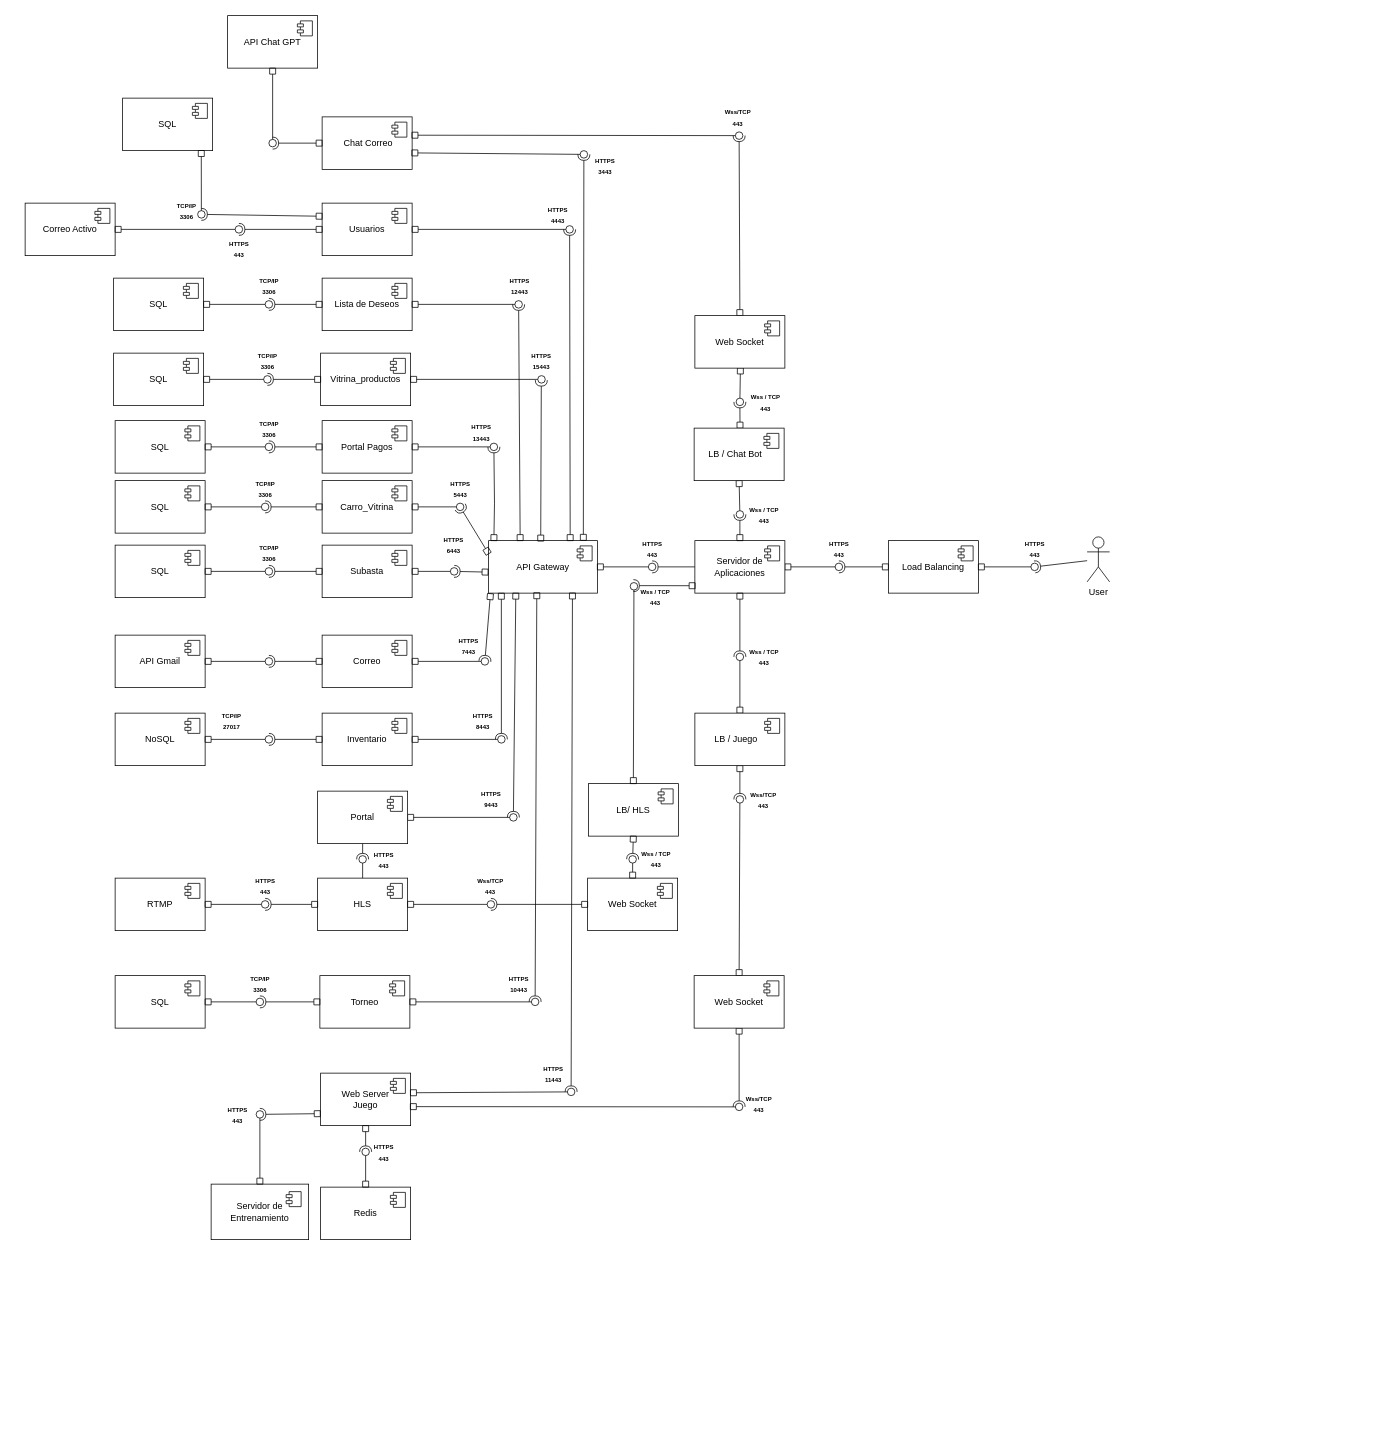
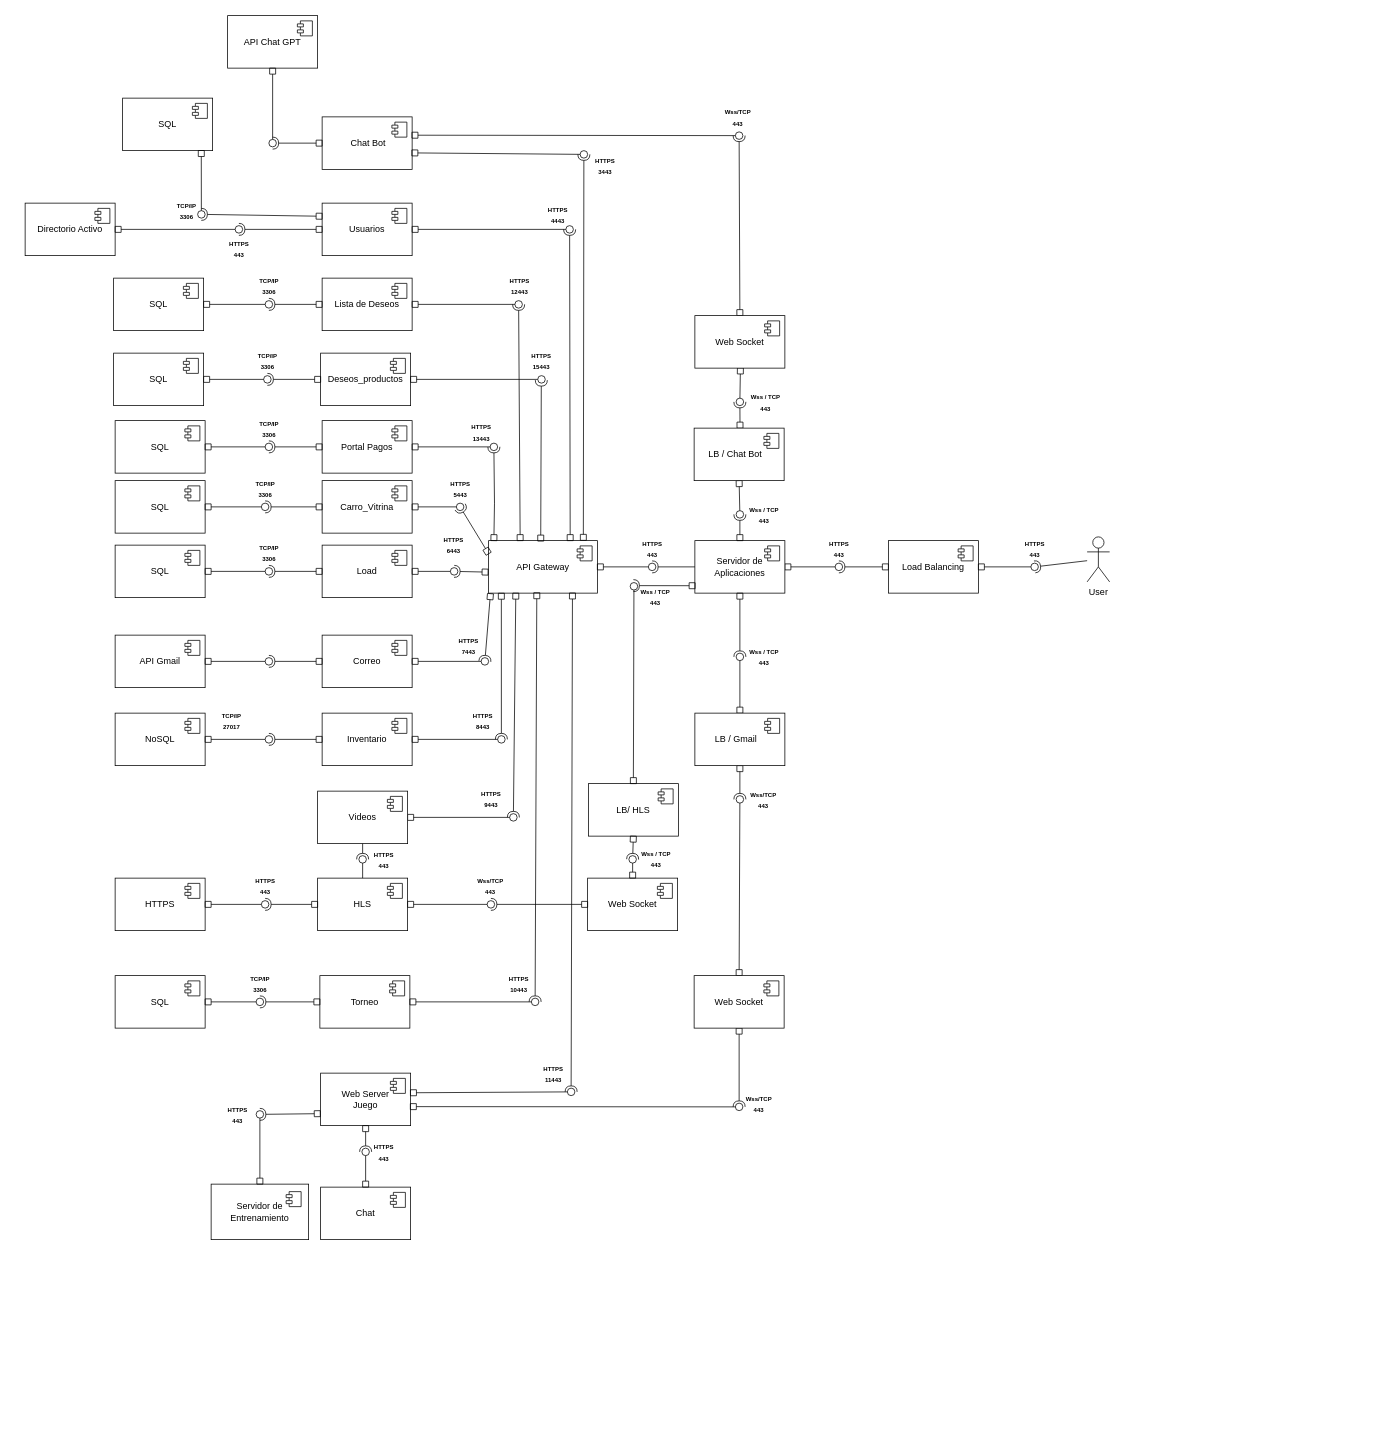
(367, 143) -> (367, 143)
(70, 229) -> (70, 229)
(366, 379) -> (366, 379)
(367, 571) -> (367, 571)
(740, 739) -> (740, 739)
(363, 817) -> (363, 817)
(160, 904) -> (160, 904)
(366, 1213) -> (366, 1213)
